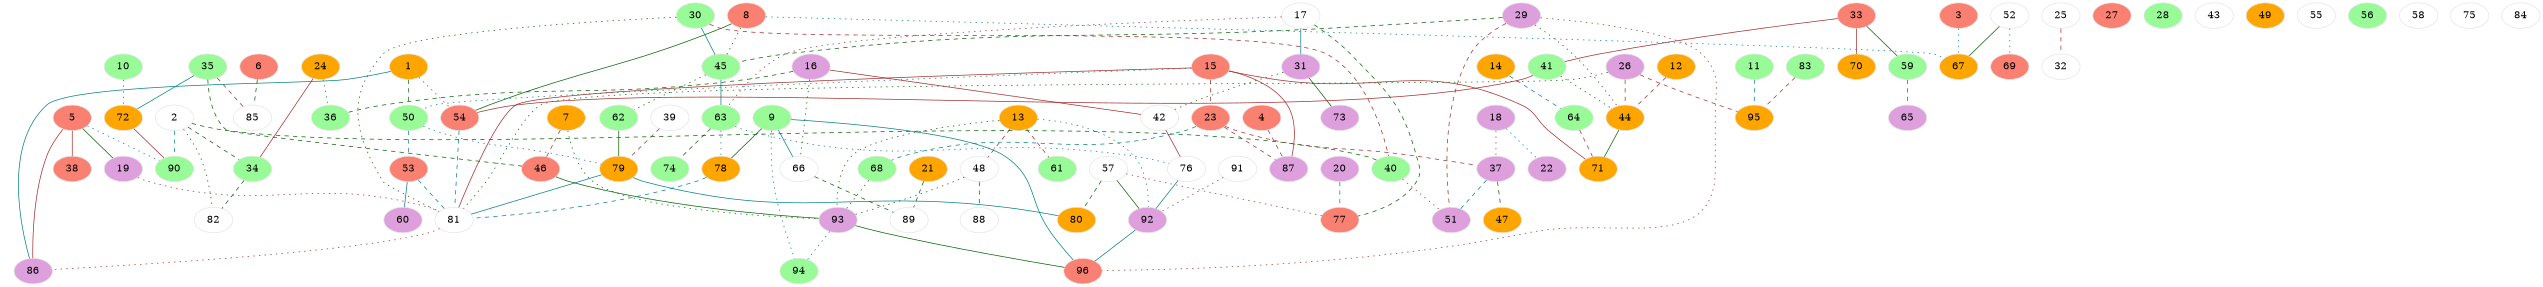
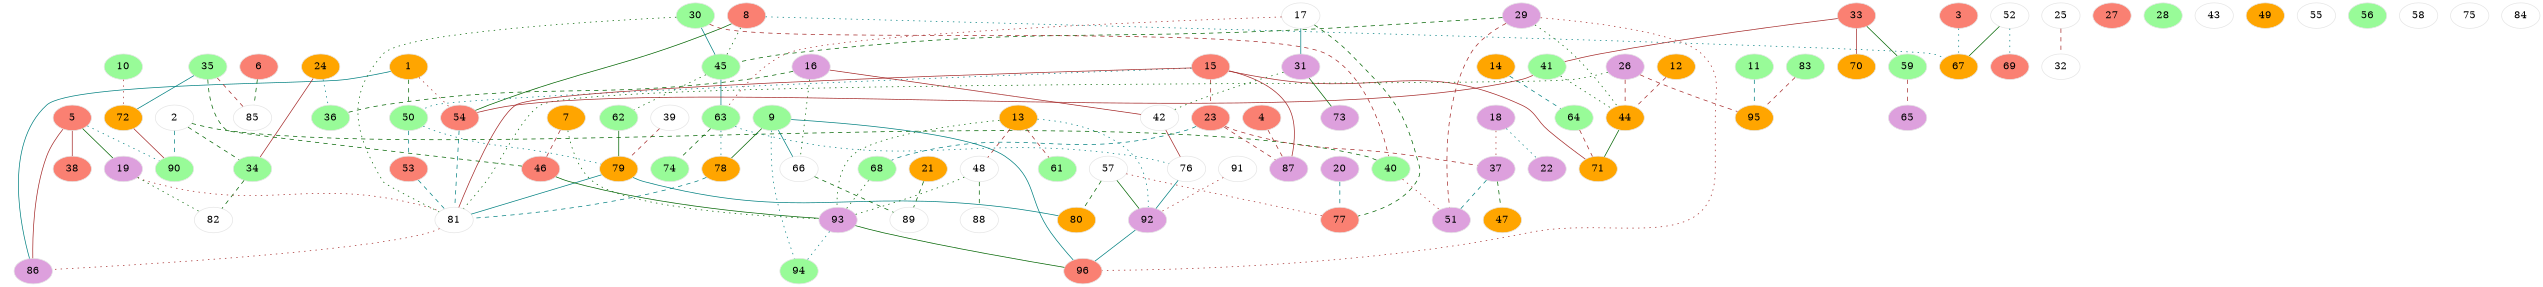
(204, 166) -> (168, 194)
(403, 220) -> none
